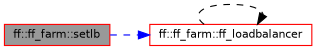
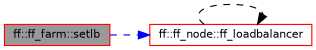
(231, 35) -> (231, 35)
